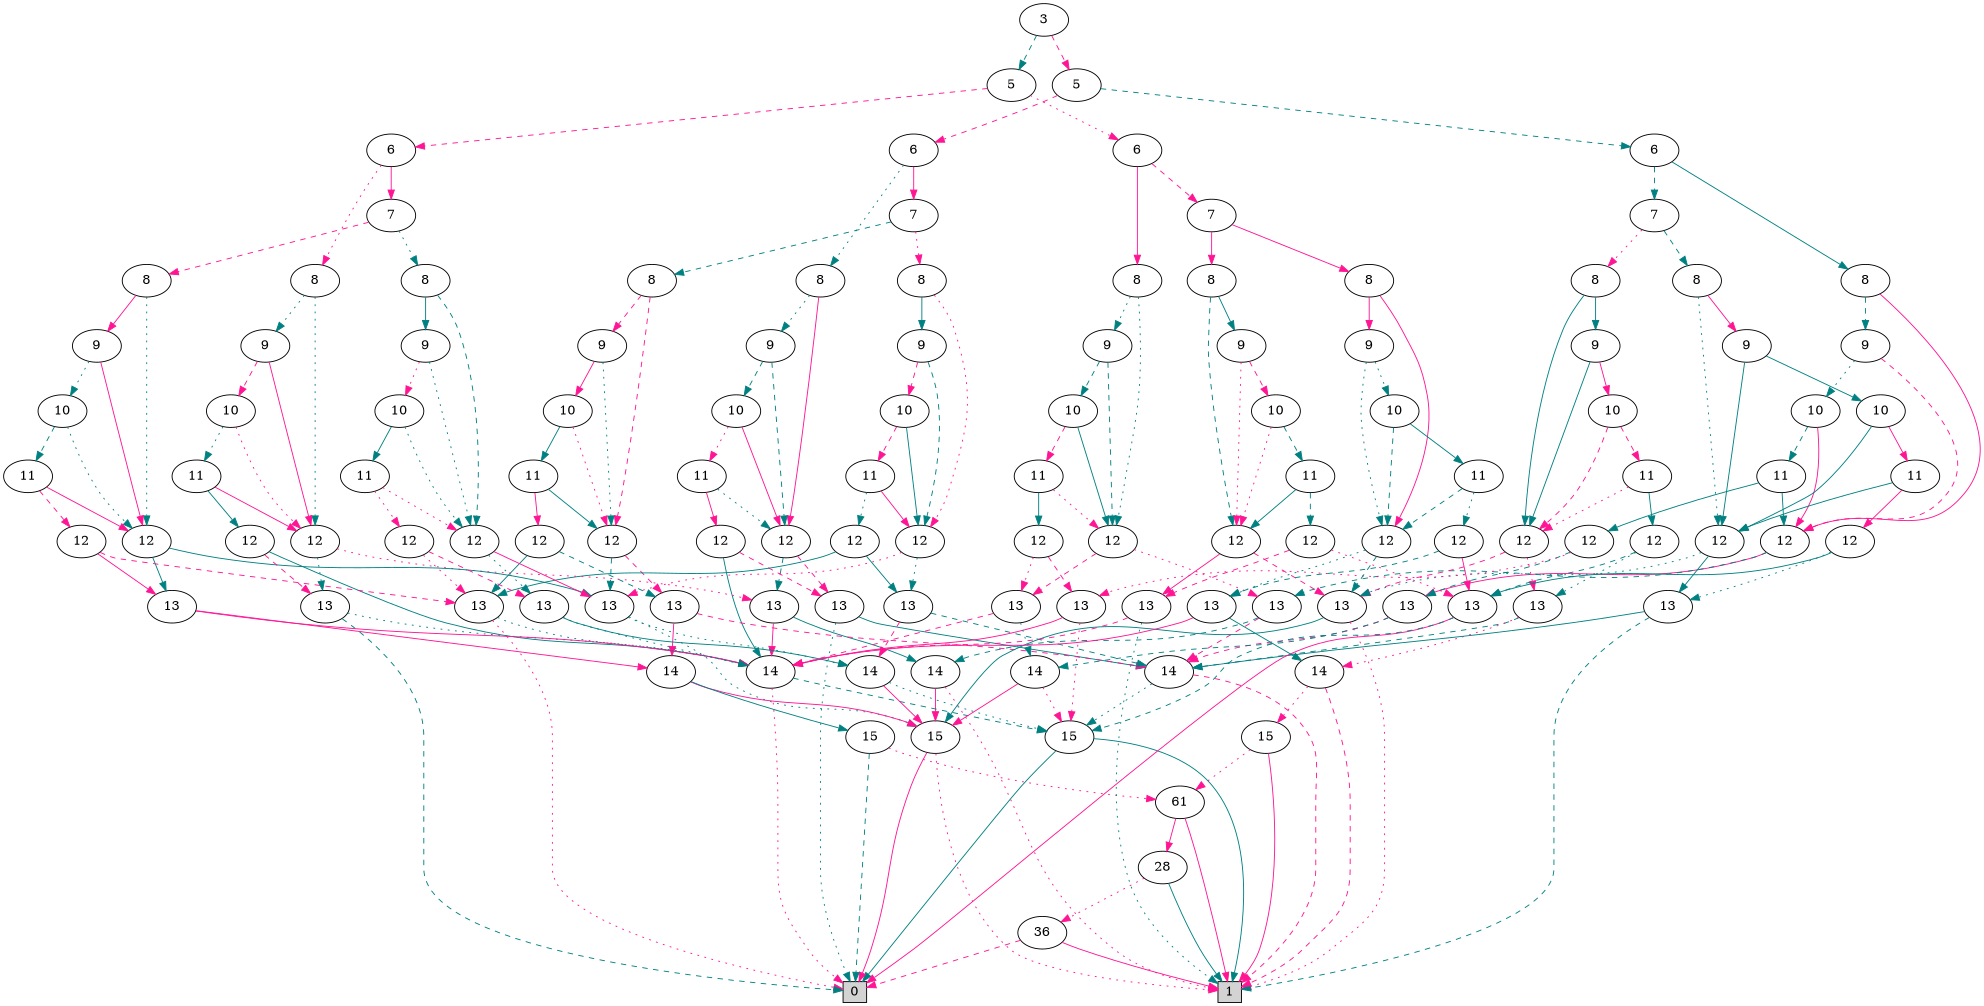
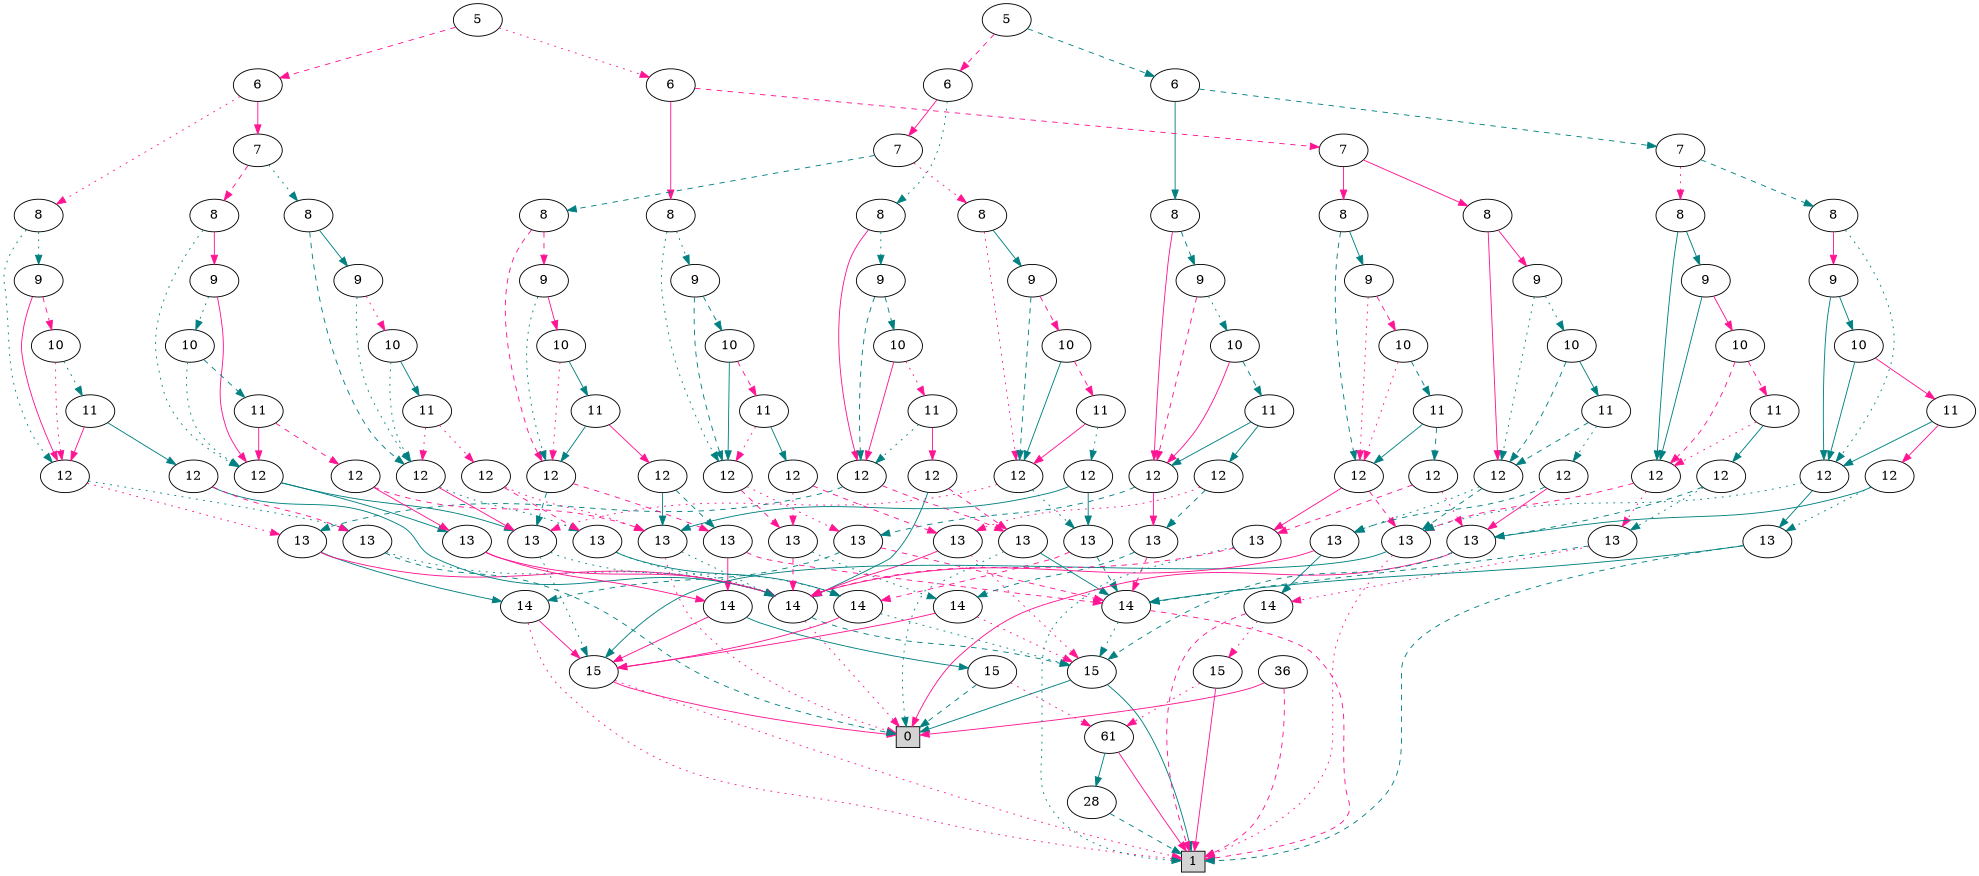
(1044, 20) -> none
(1173, 831) -> (1102, 765)
(1107, 898) -> none
(1190, 930) -> (1142, 831)
(948, 963) -> (1098, 715)
(1124, 963) -> (1274, 783)
